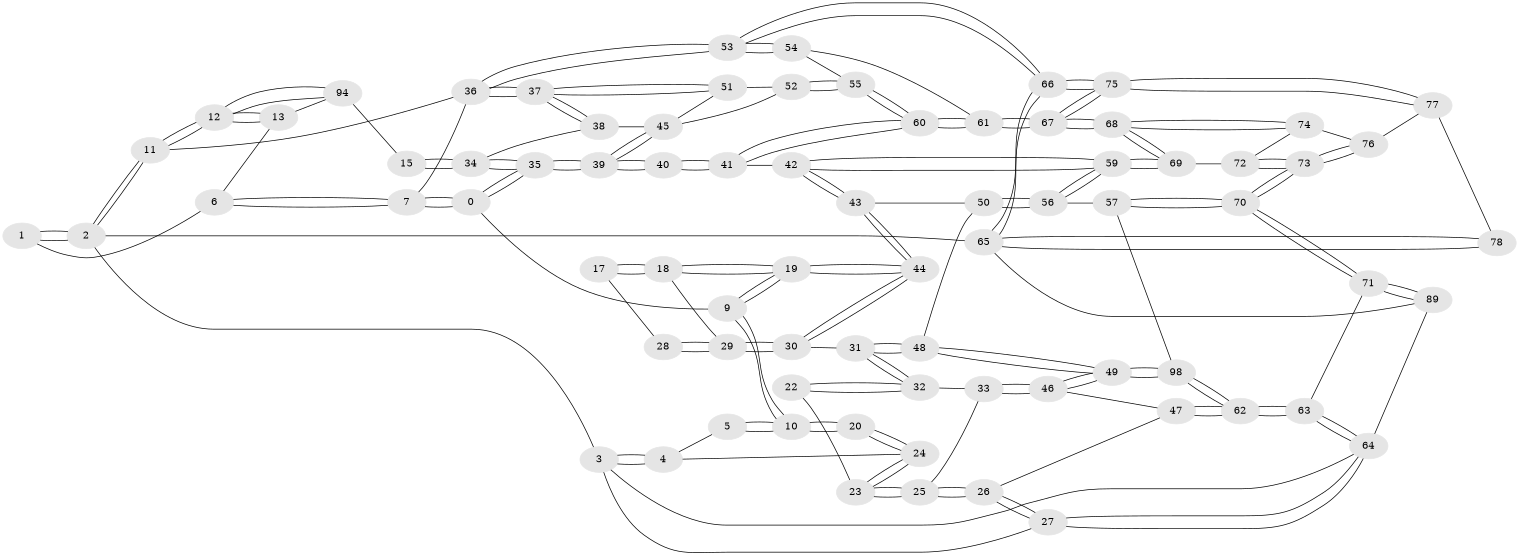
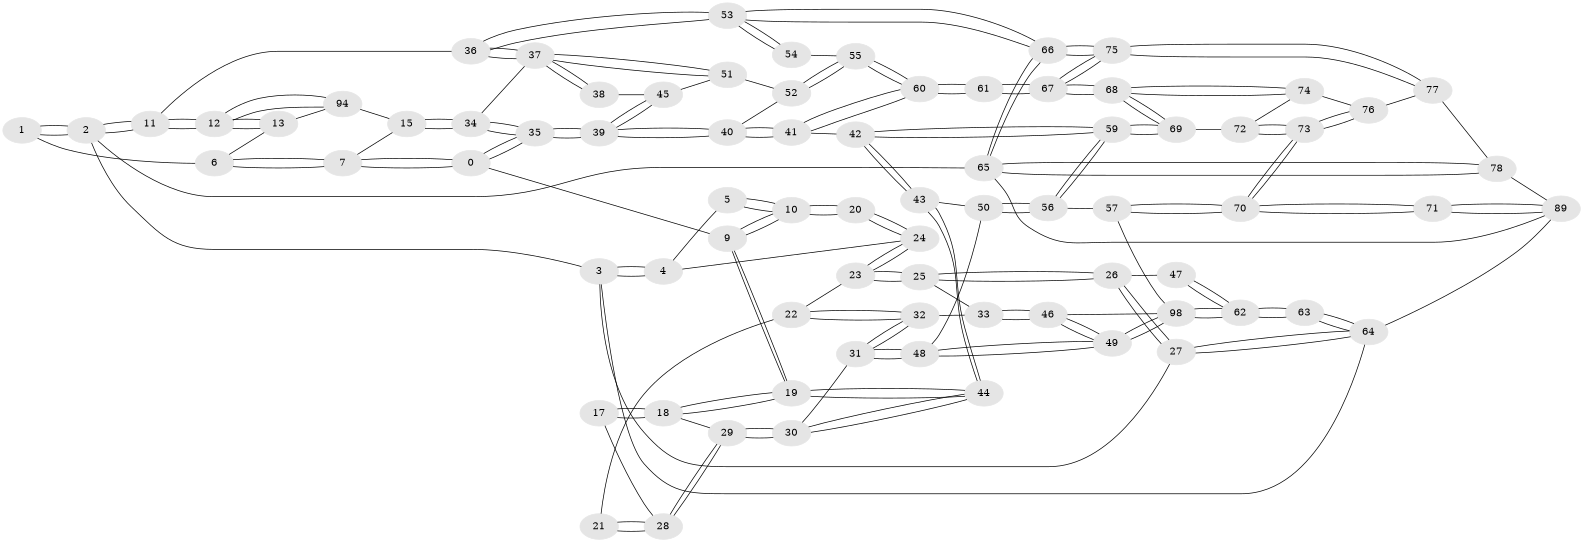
(894, 73) -> none
(730, 112) -> (760, 113)
(533, 141) -> (503, 90)
(445, 150) -> (375, 143)
none -> (1529, 189)
(1337, 347) -> none
(1112, 400) -> (1112, 314)
none -> (599, 527)
